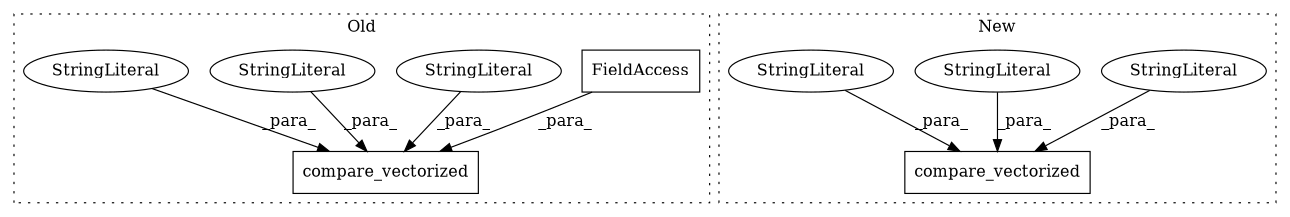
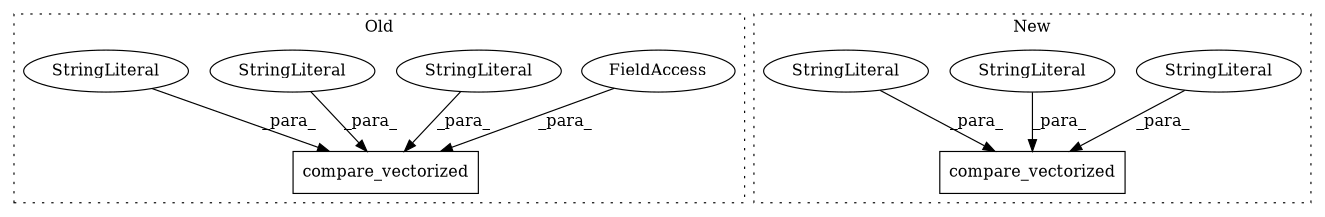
(641, 71) -> (658, 71)
